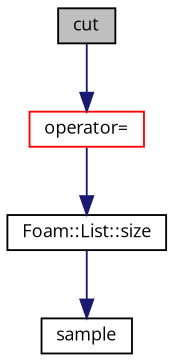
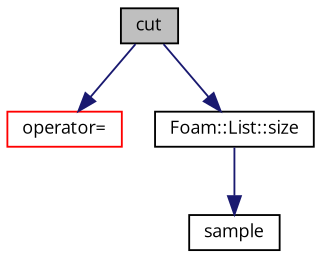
(87, 172) -> (186, 71)
